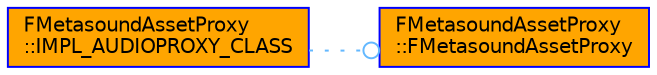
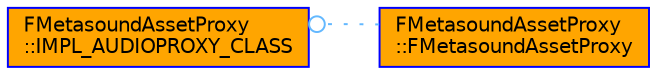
(336, 51) -> (352, 24)
